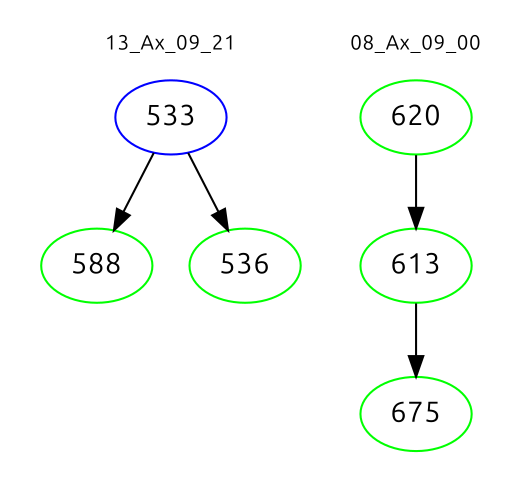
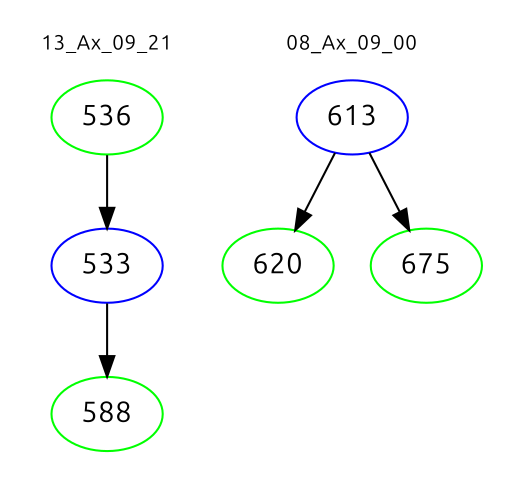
(416, 181) -> (320, 182)
(203, 182) -> (107, 181)
(416, 266) -> (352, 117)
